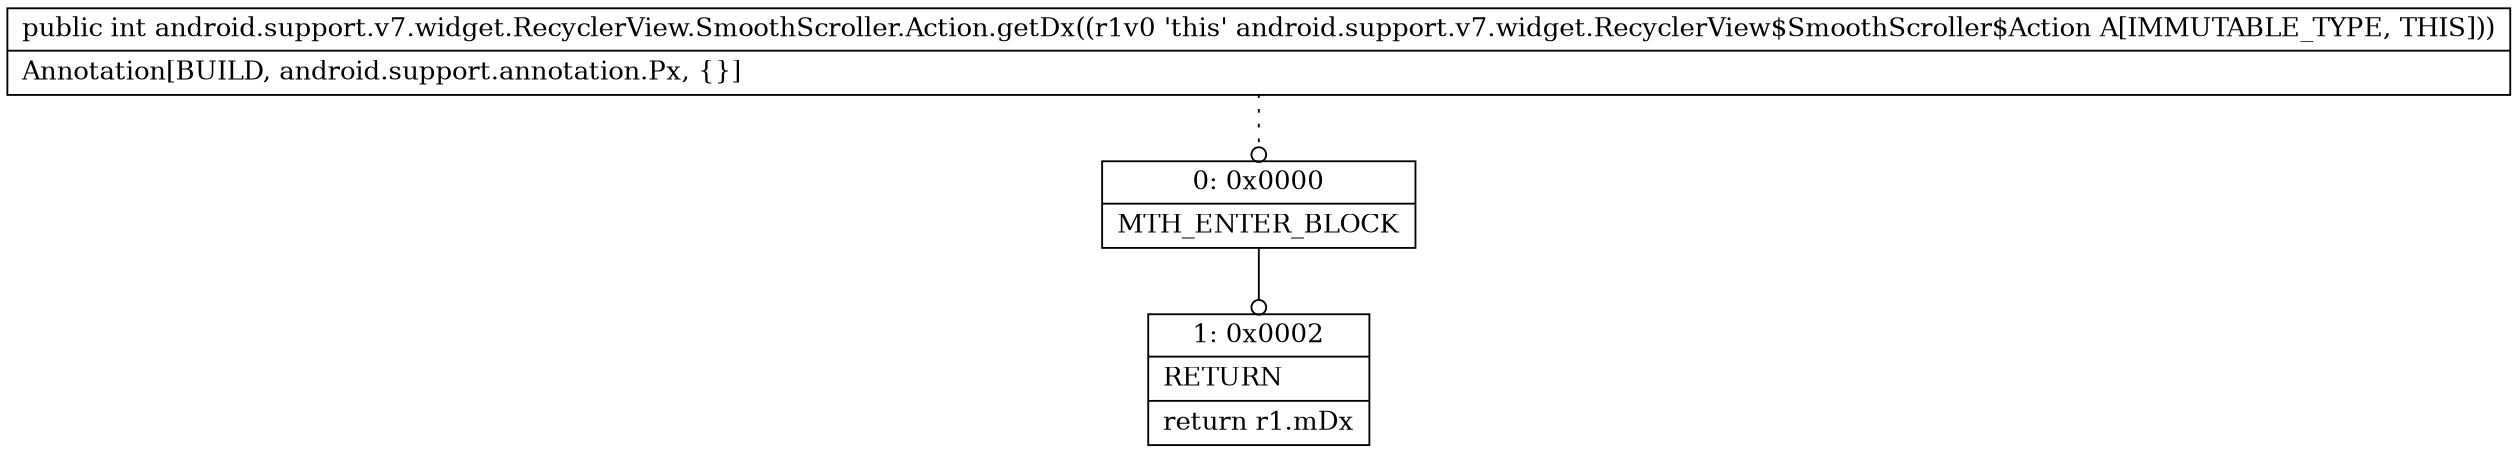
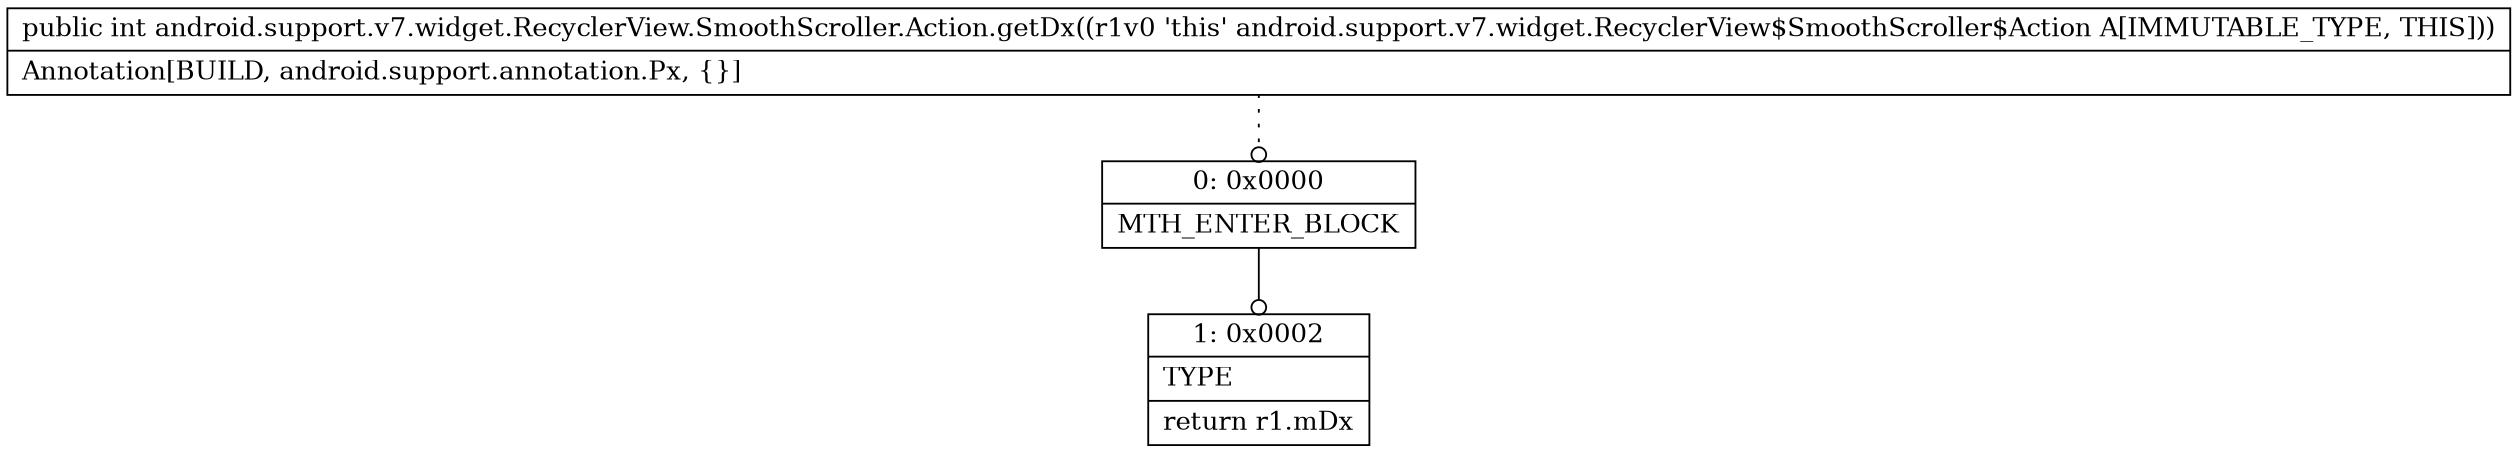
(1223, 378) -> (1199, 378)
